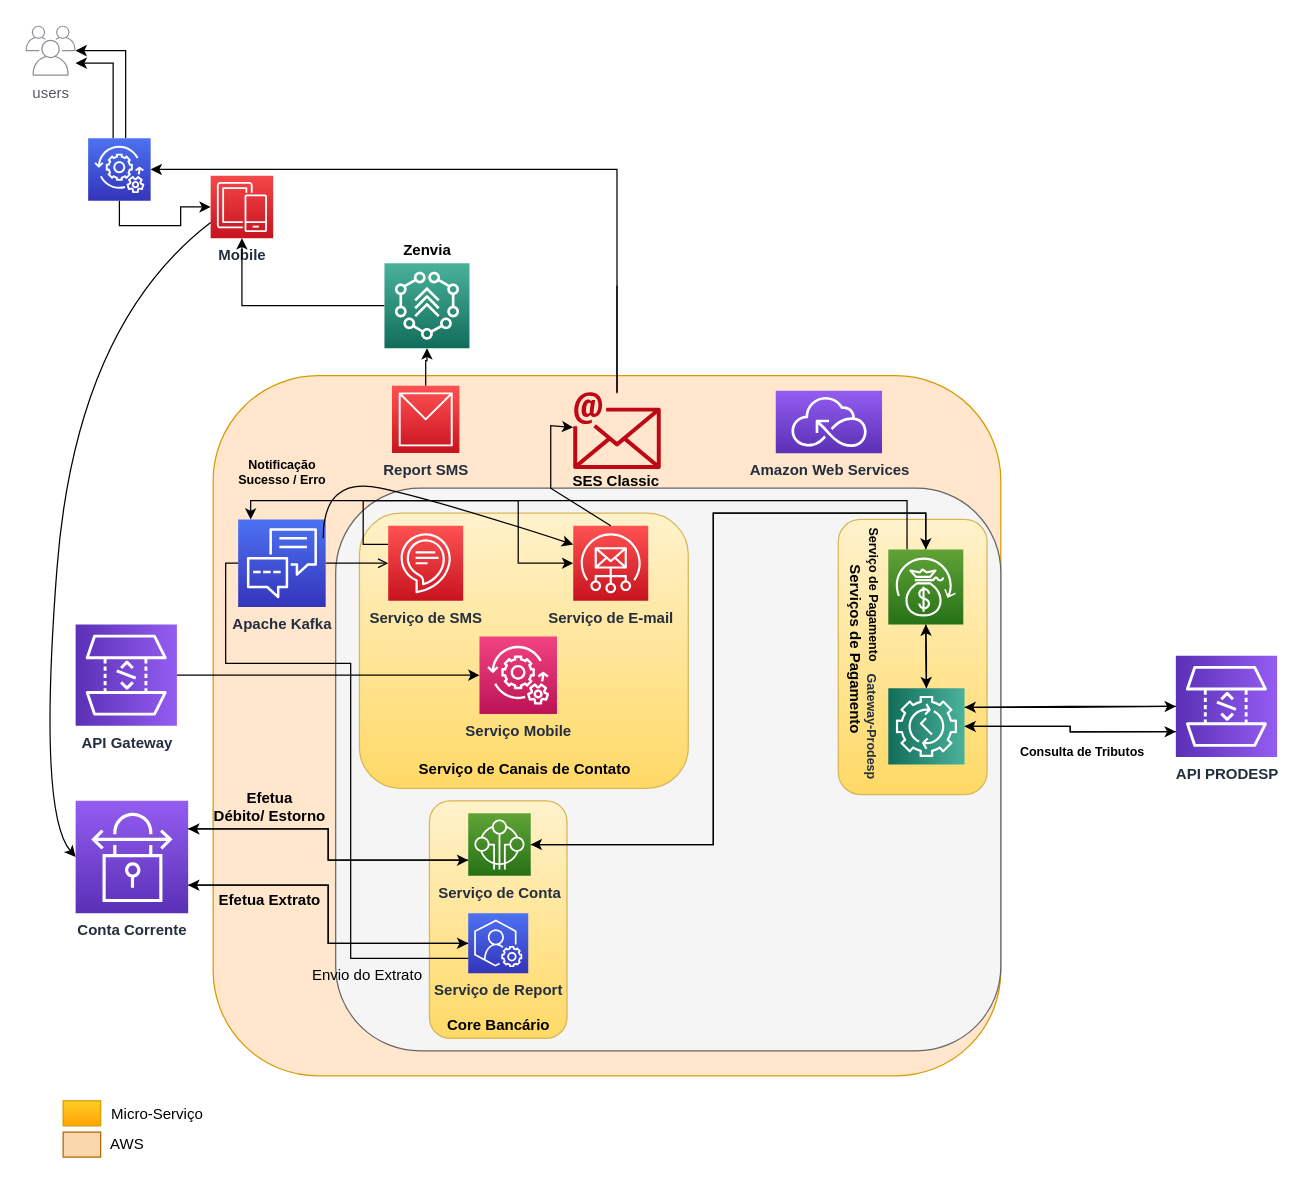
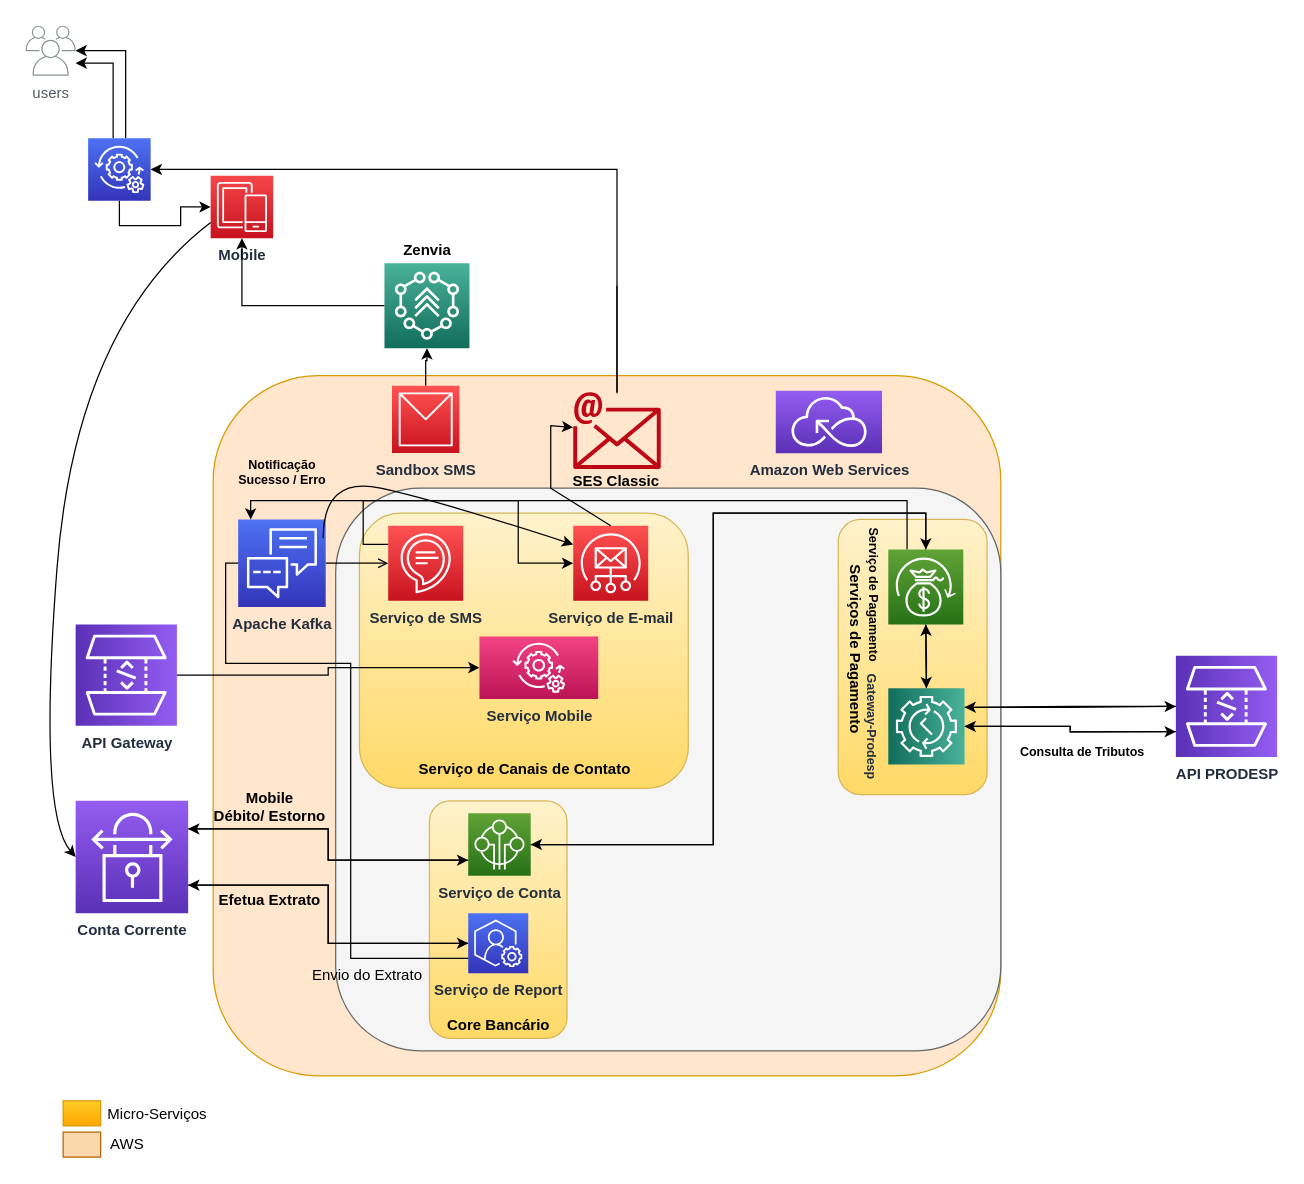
(426, 471) -> (426, 471)
(518, 675) -> (539, 668)
(270, 807) -> (270, 807)
(158, 1114) -> (158, 1114)
